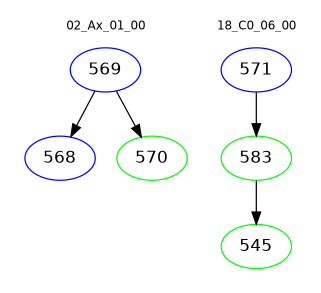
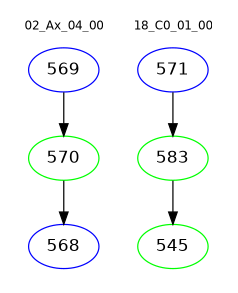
(106, 26) -> (64, 26)
(257, 26) -> (174, 26)
(86, 108) -> (64, 196)
